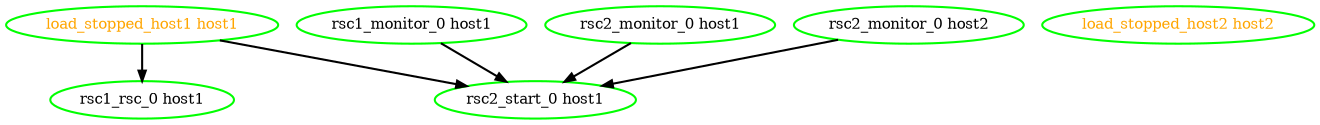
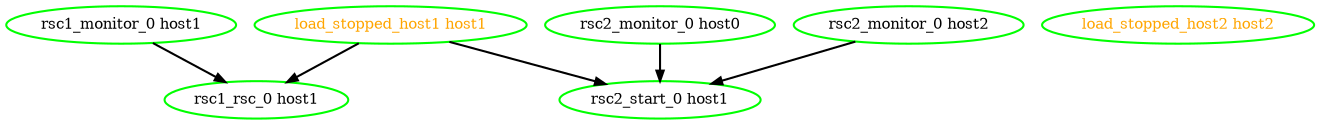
(660, 25) -> (660, 25)
(469, 60) -> (184, 60)
